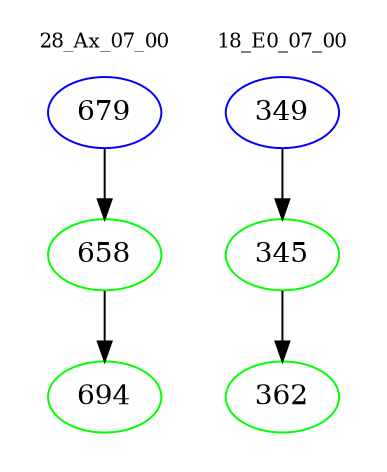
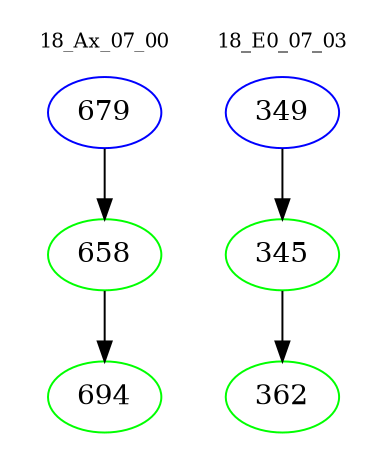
(105, 42) -> (105, 42)
(282, 42) -> (282, 42)
